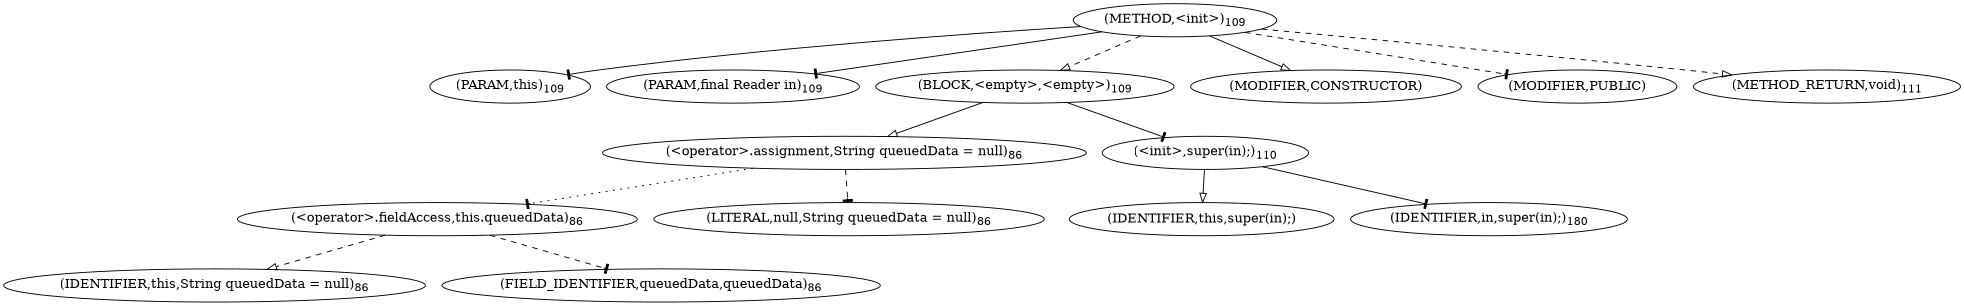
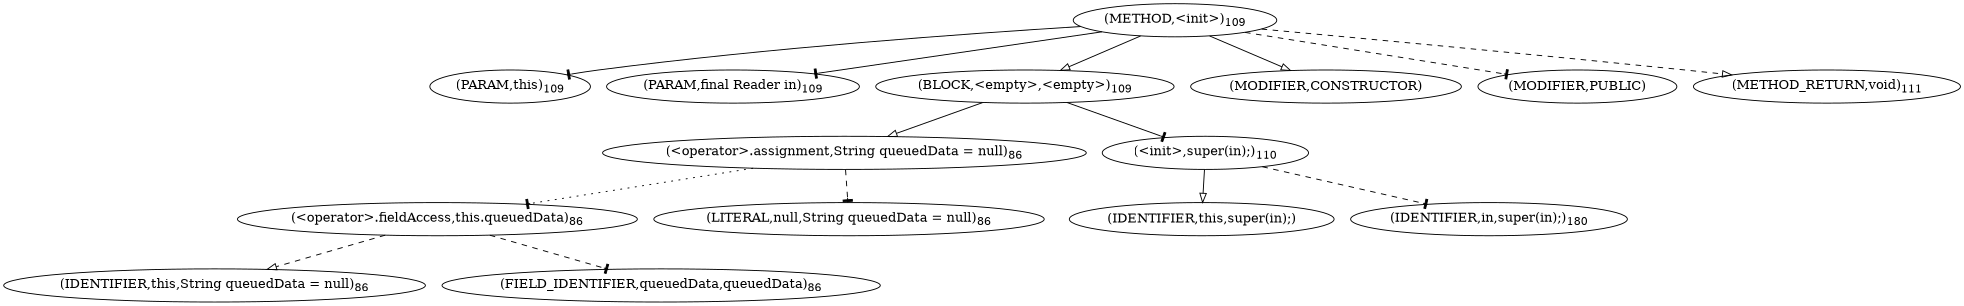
(1105, 51) -> (1105, 51)
(1343, 185) -> (1343, 185)
